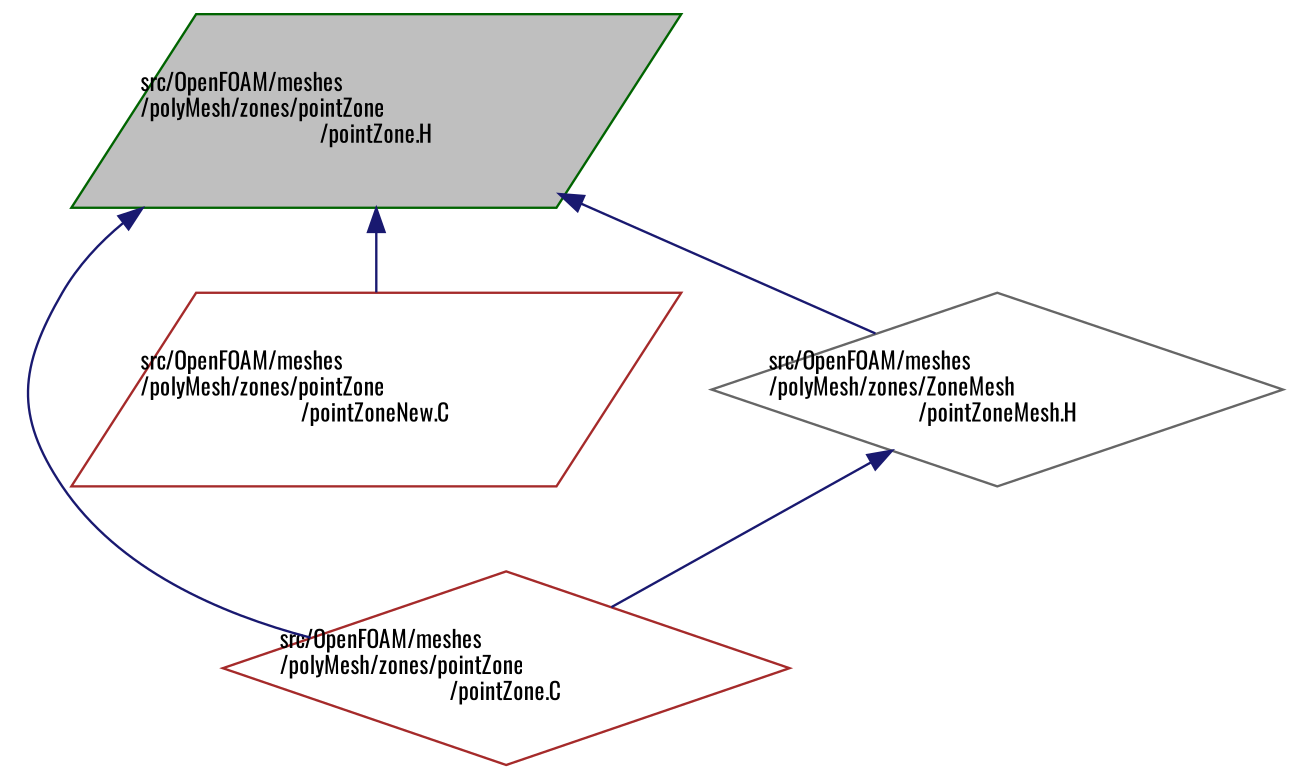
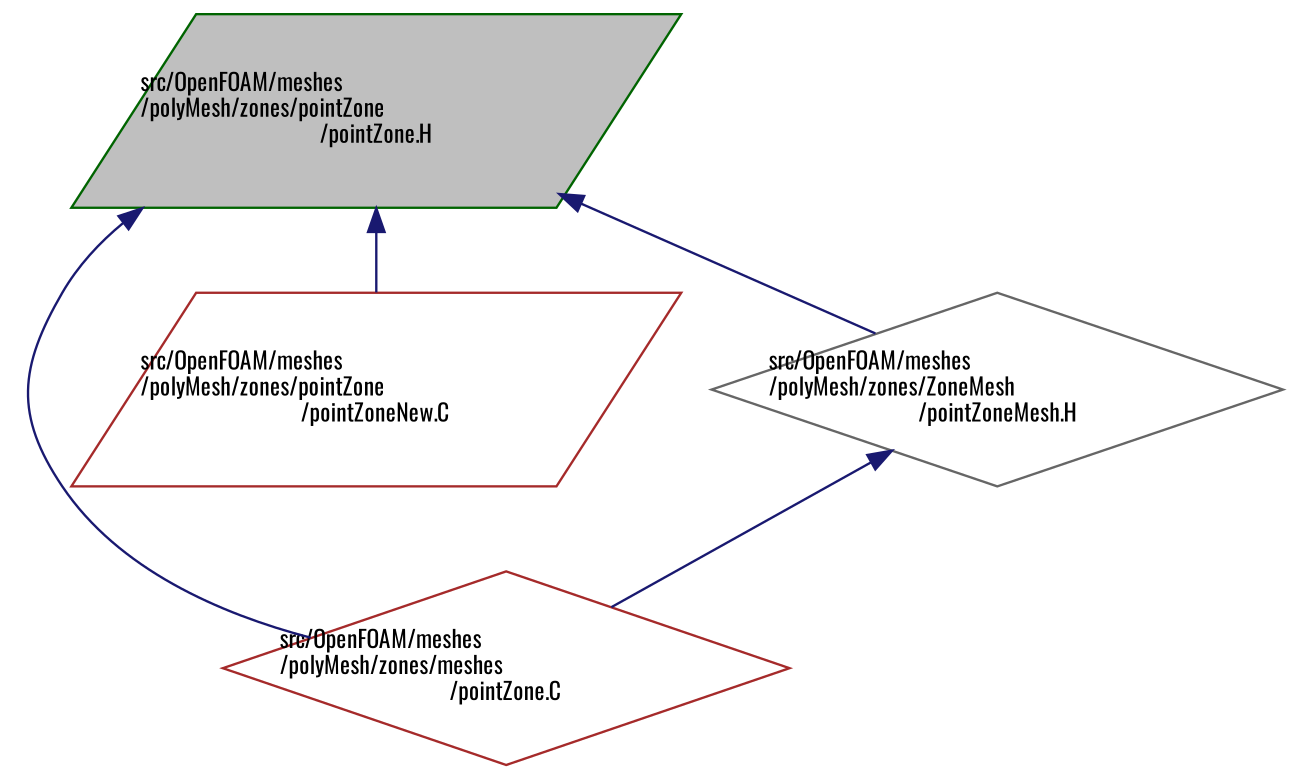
(506, 668) -> (506, 668)
